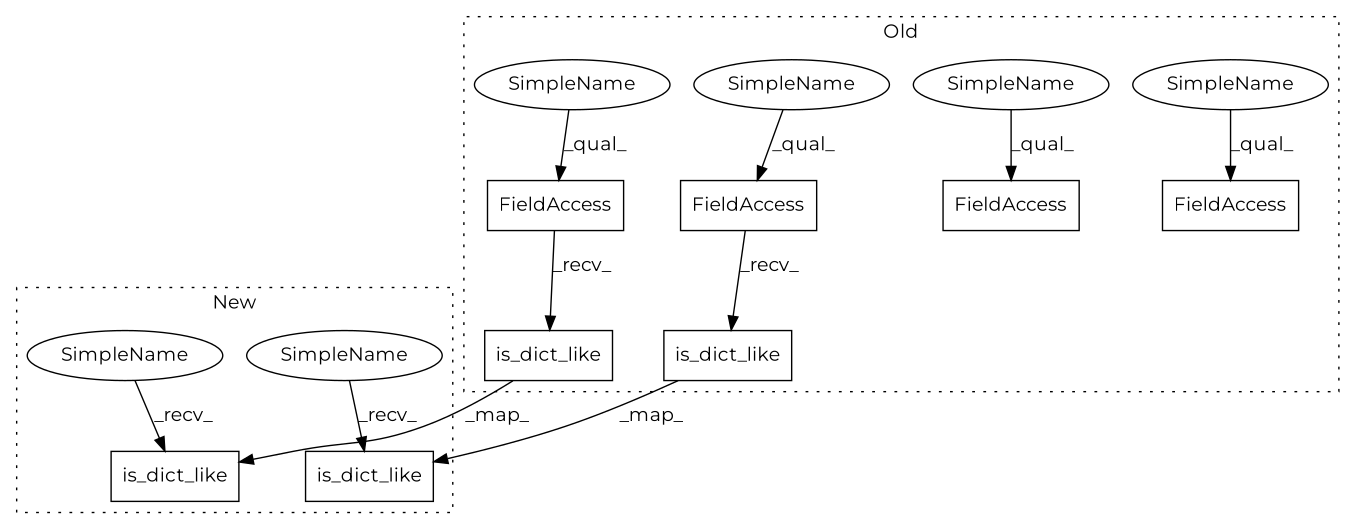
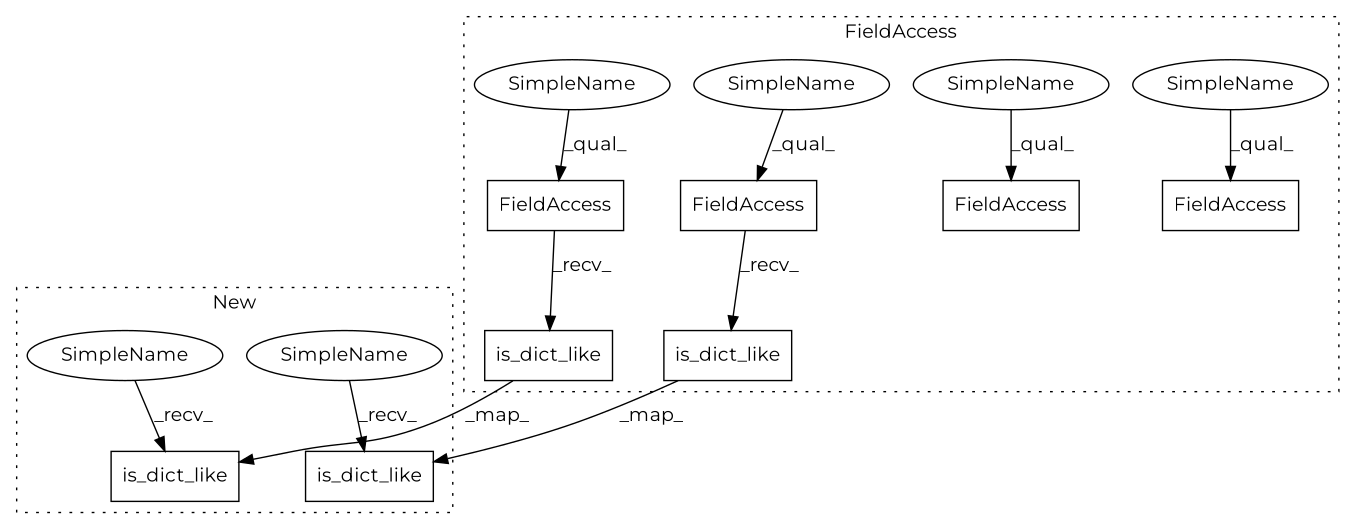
(901, 33) -> (901, 33)
